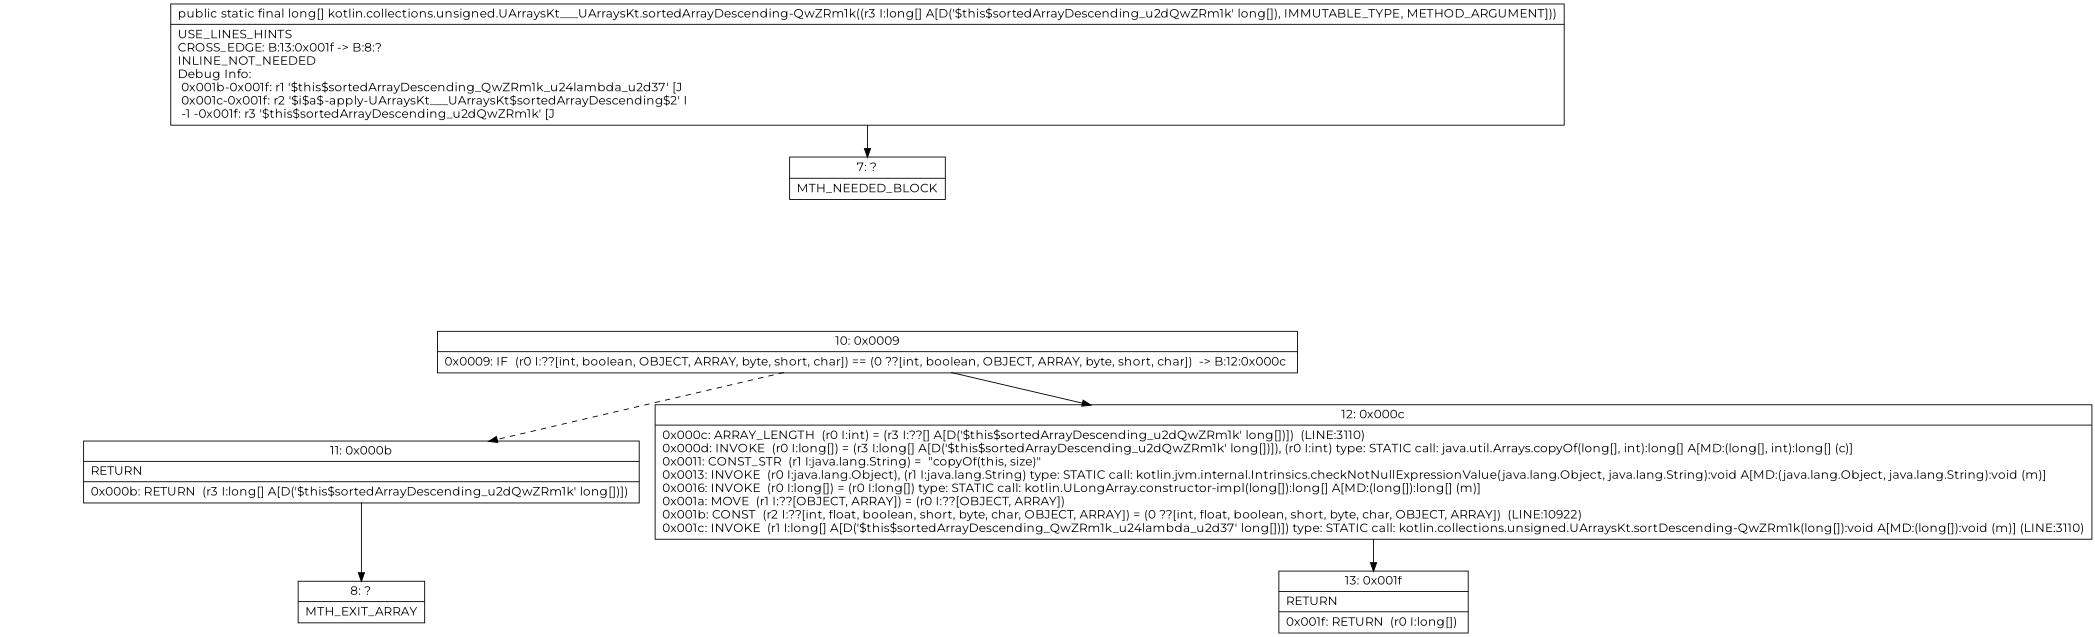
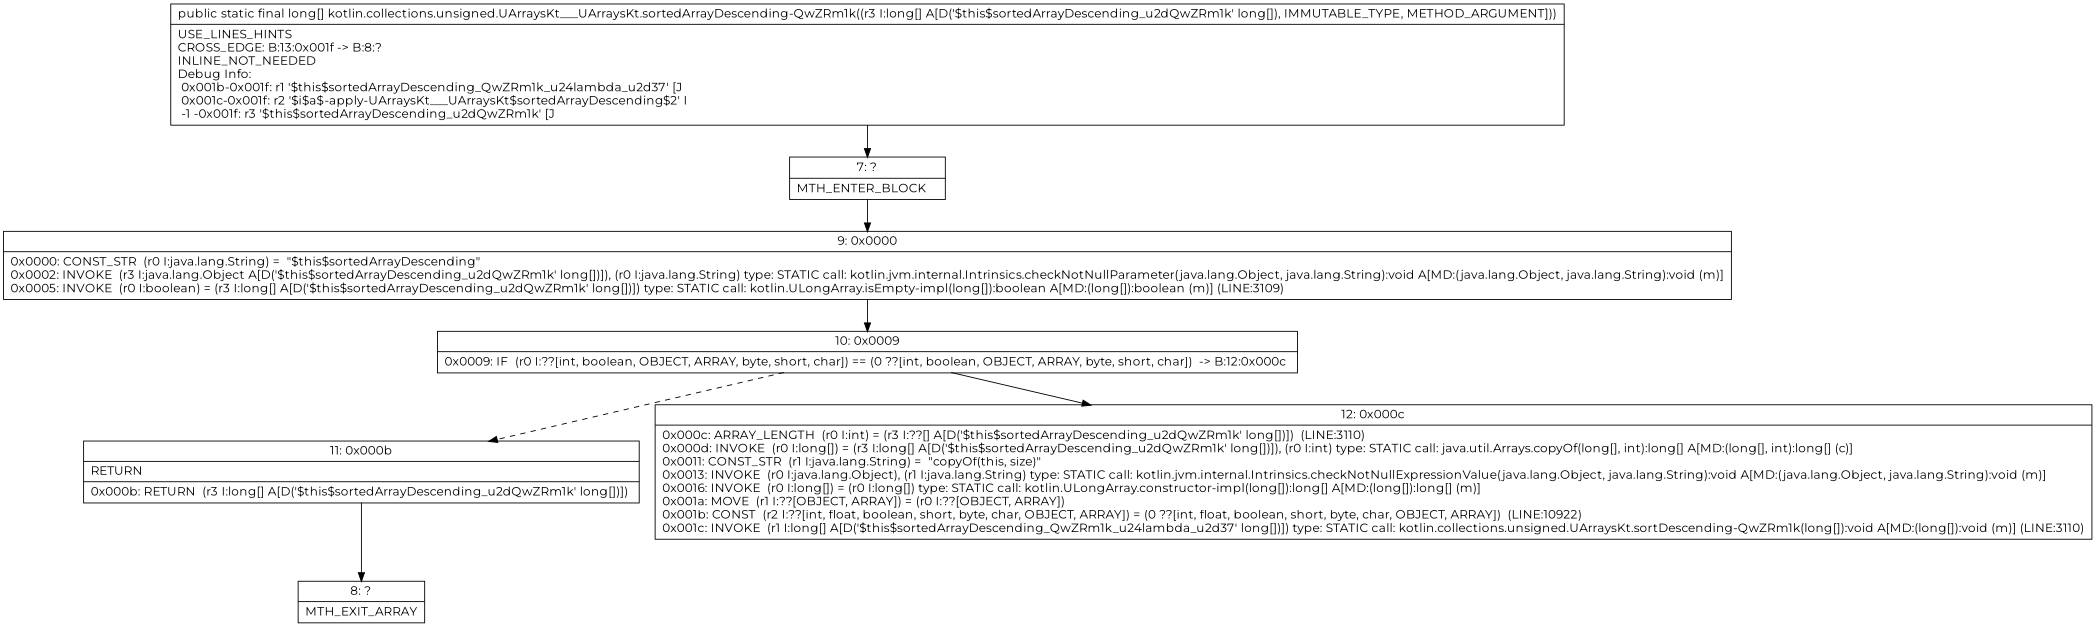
(867, 188) -> (862, 188)
none -> (867, 265)
(1374, 602) -> none
